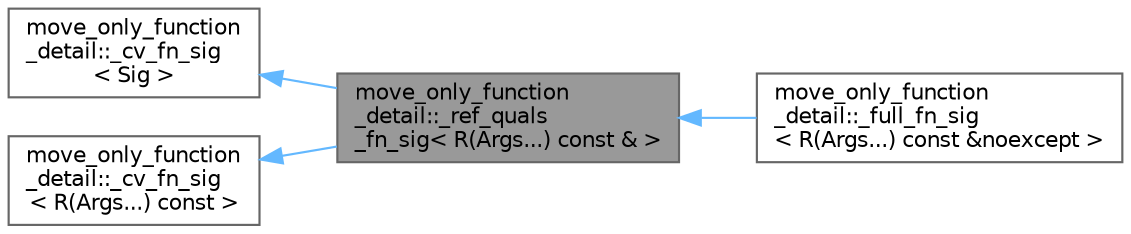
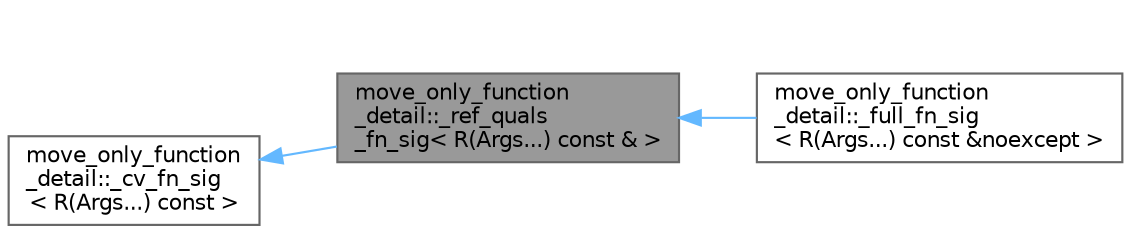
(134, 53) -> none
